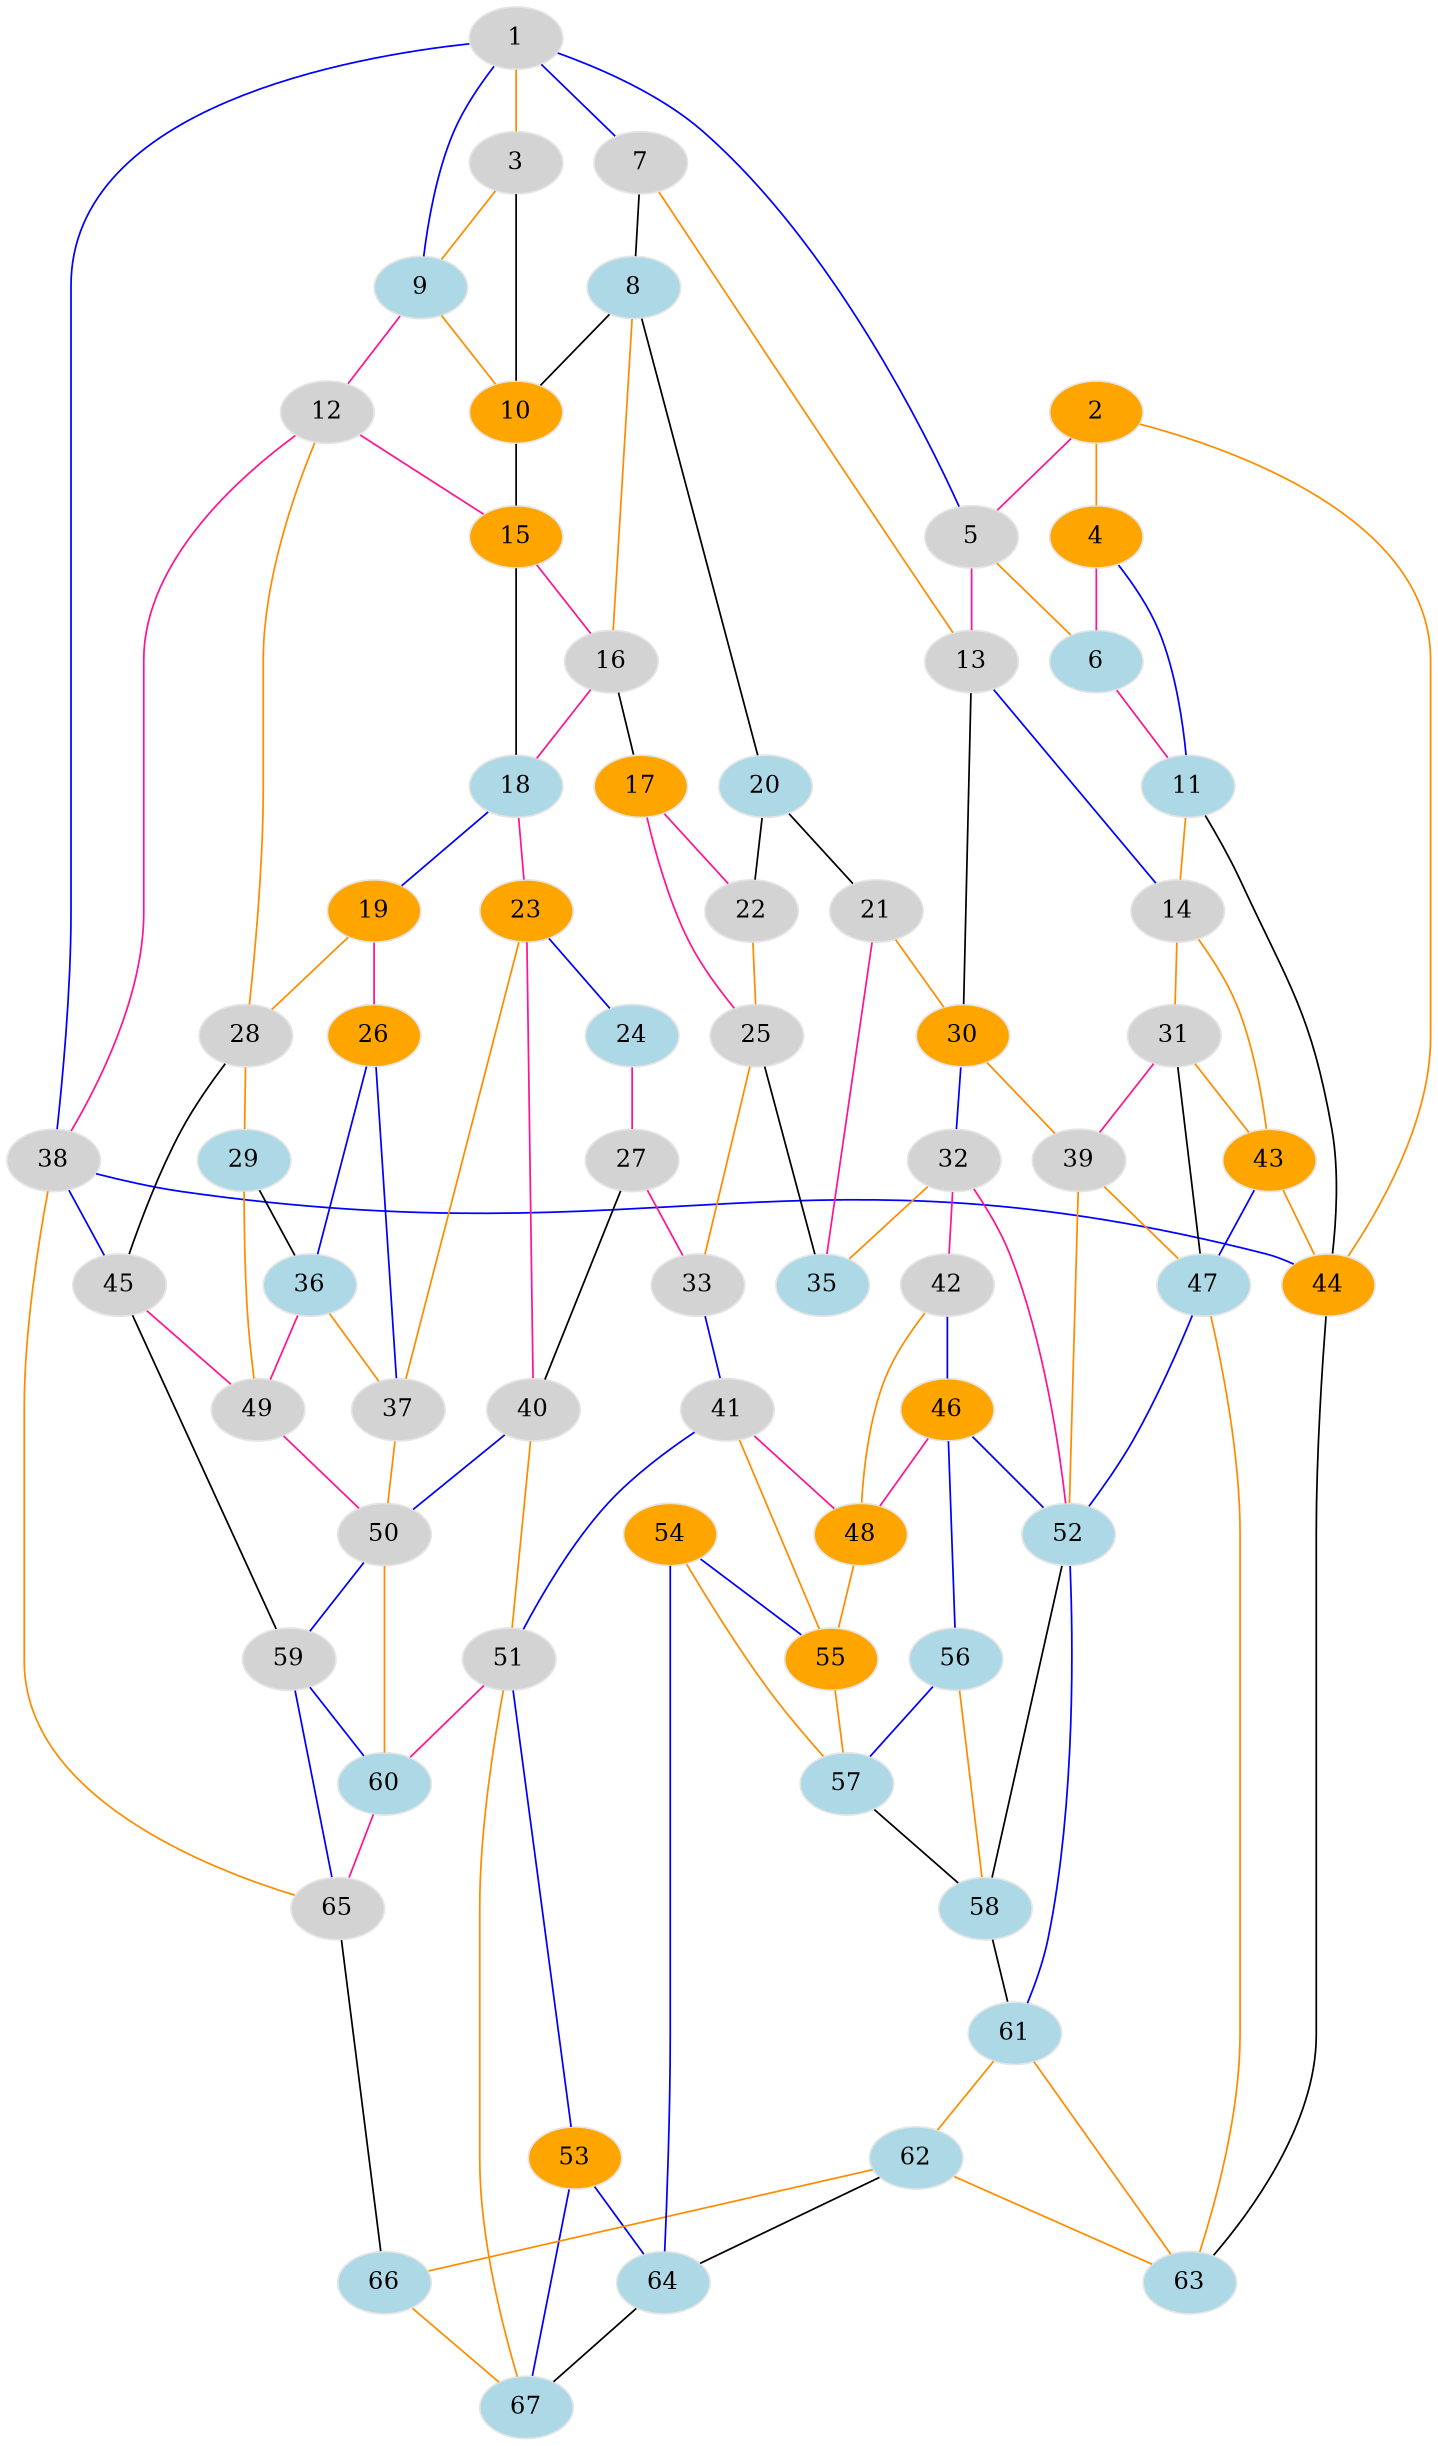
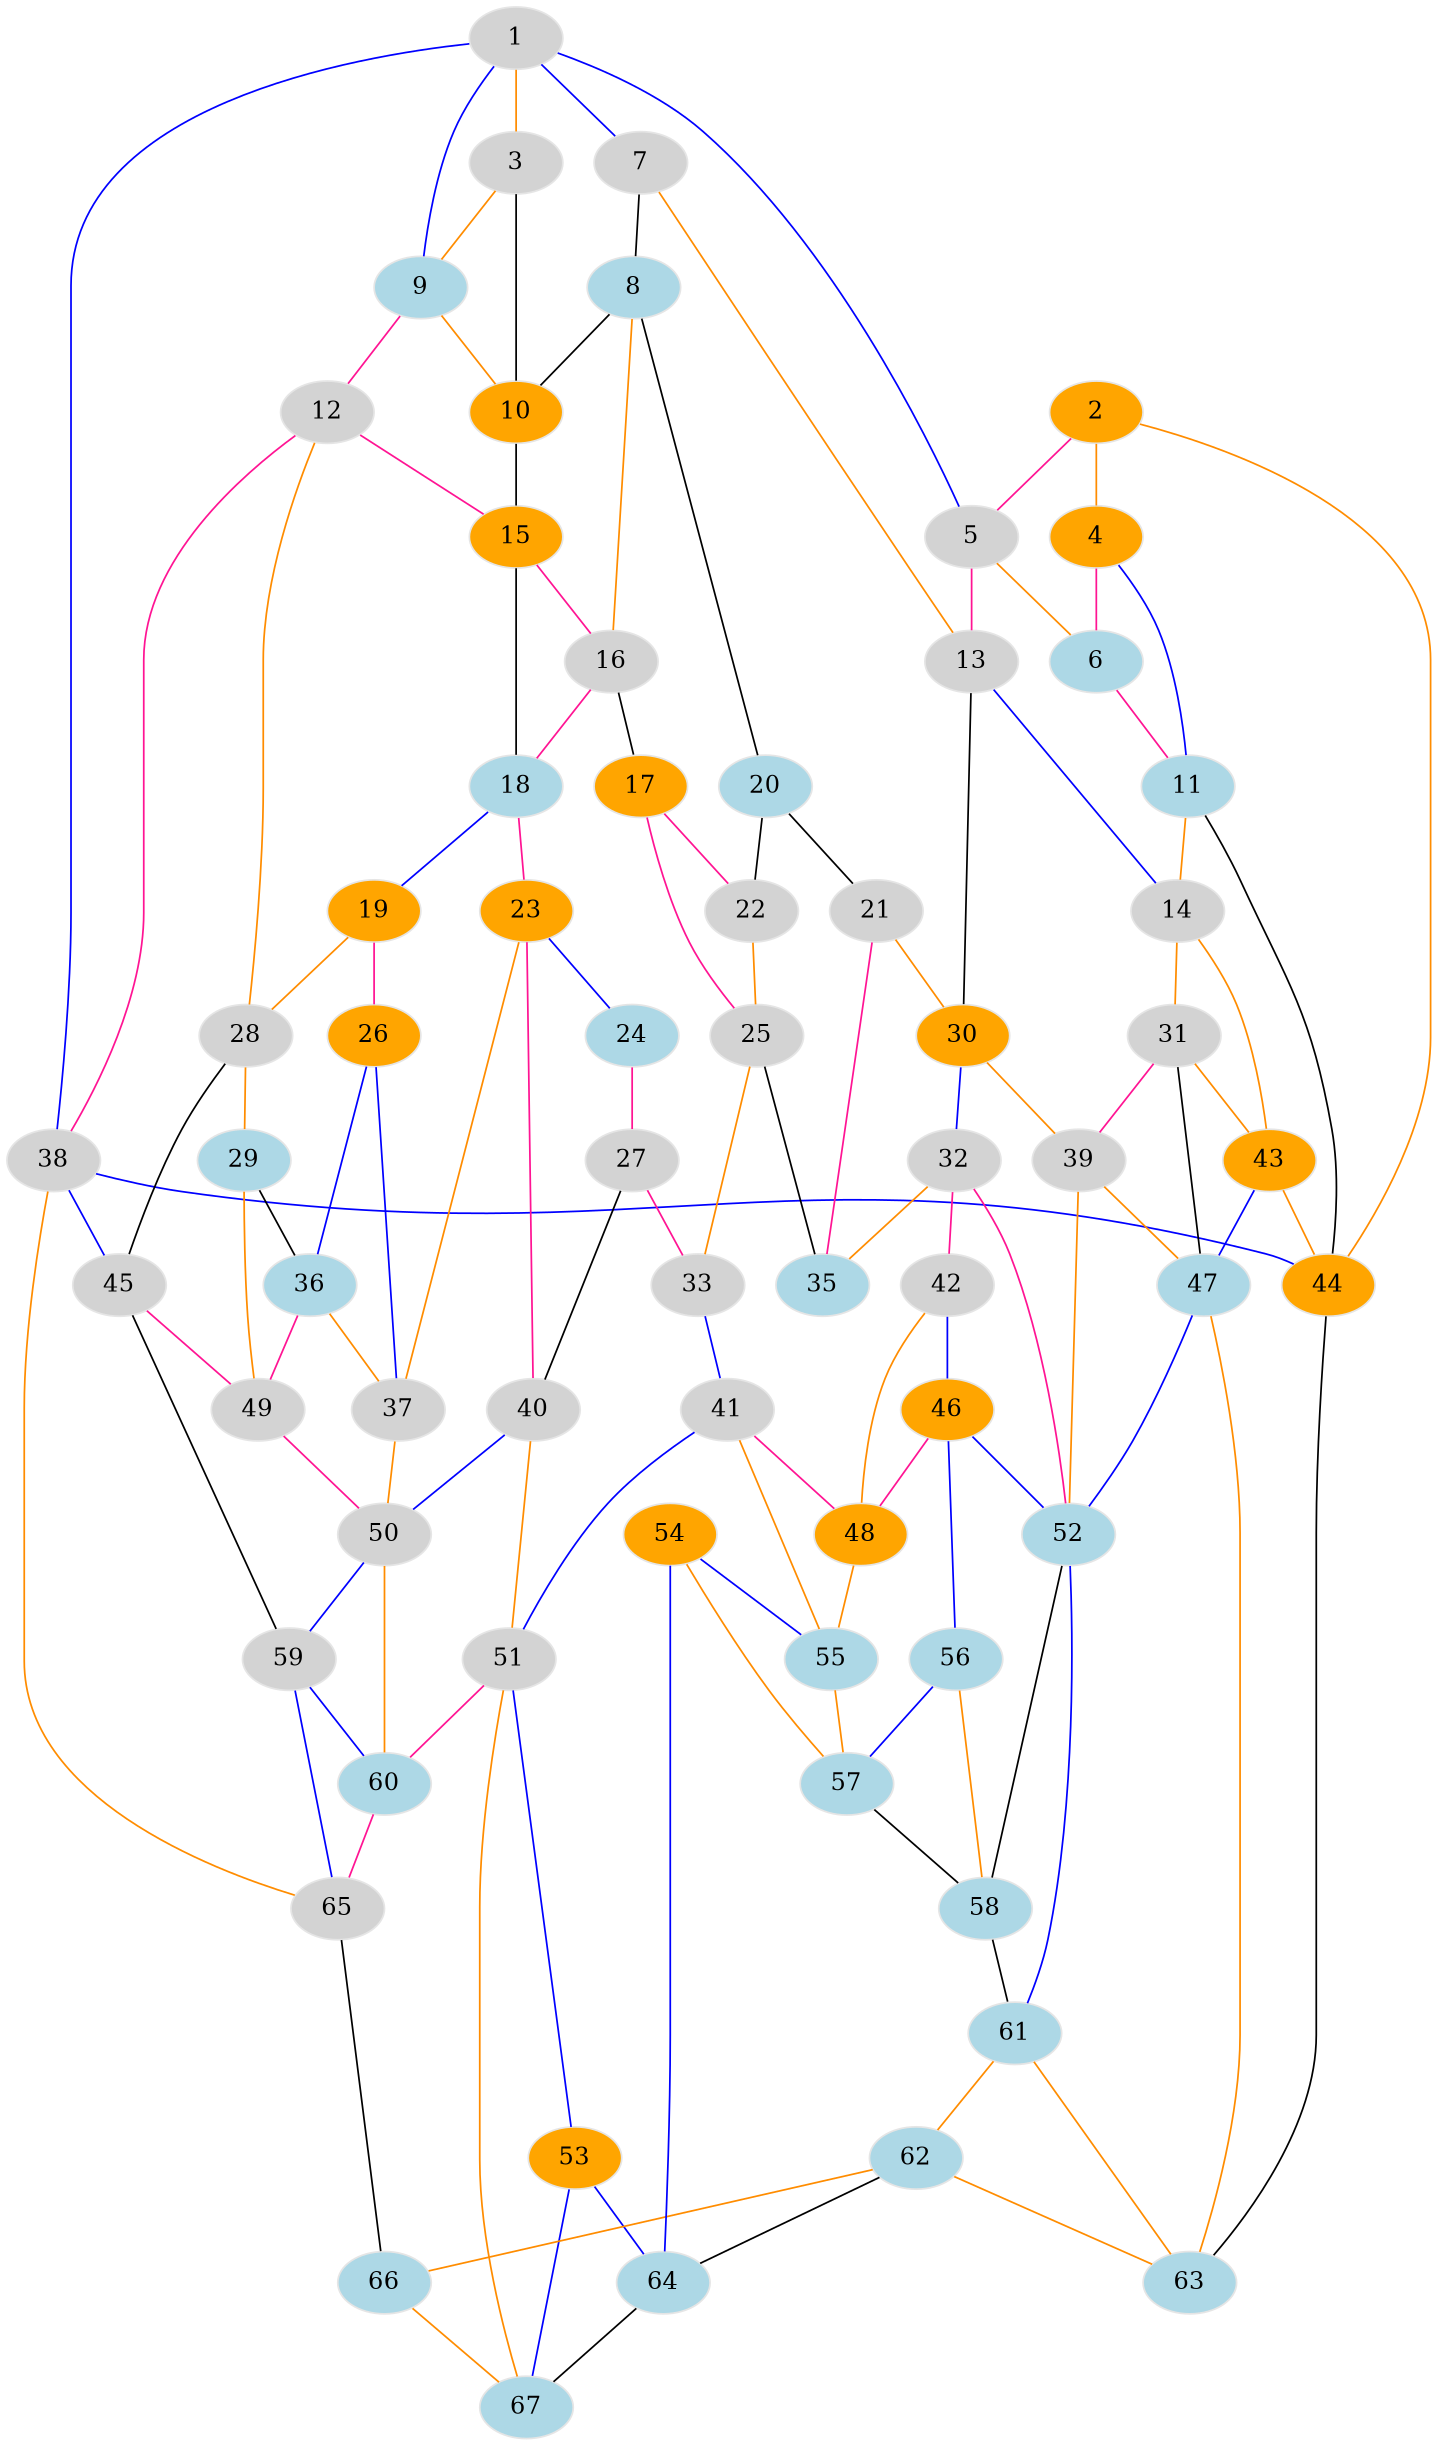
(831, 1659) -> (831, 1659)
